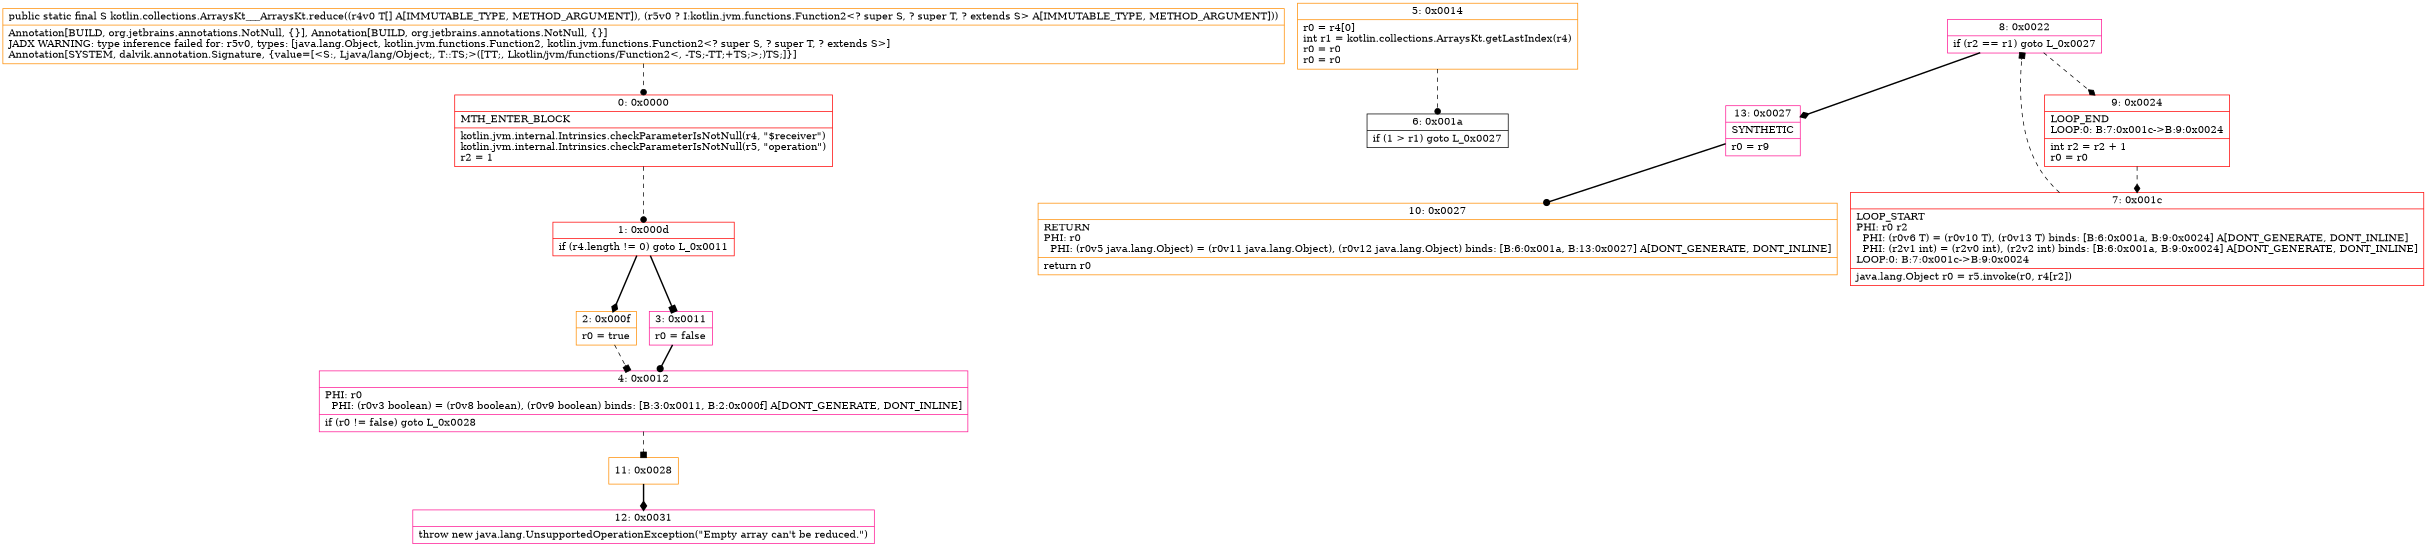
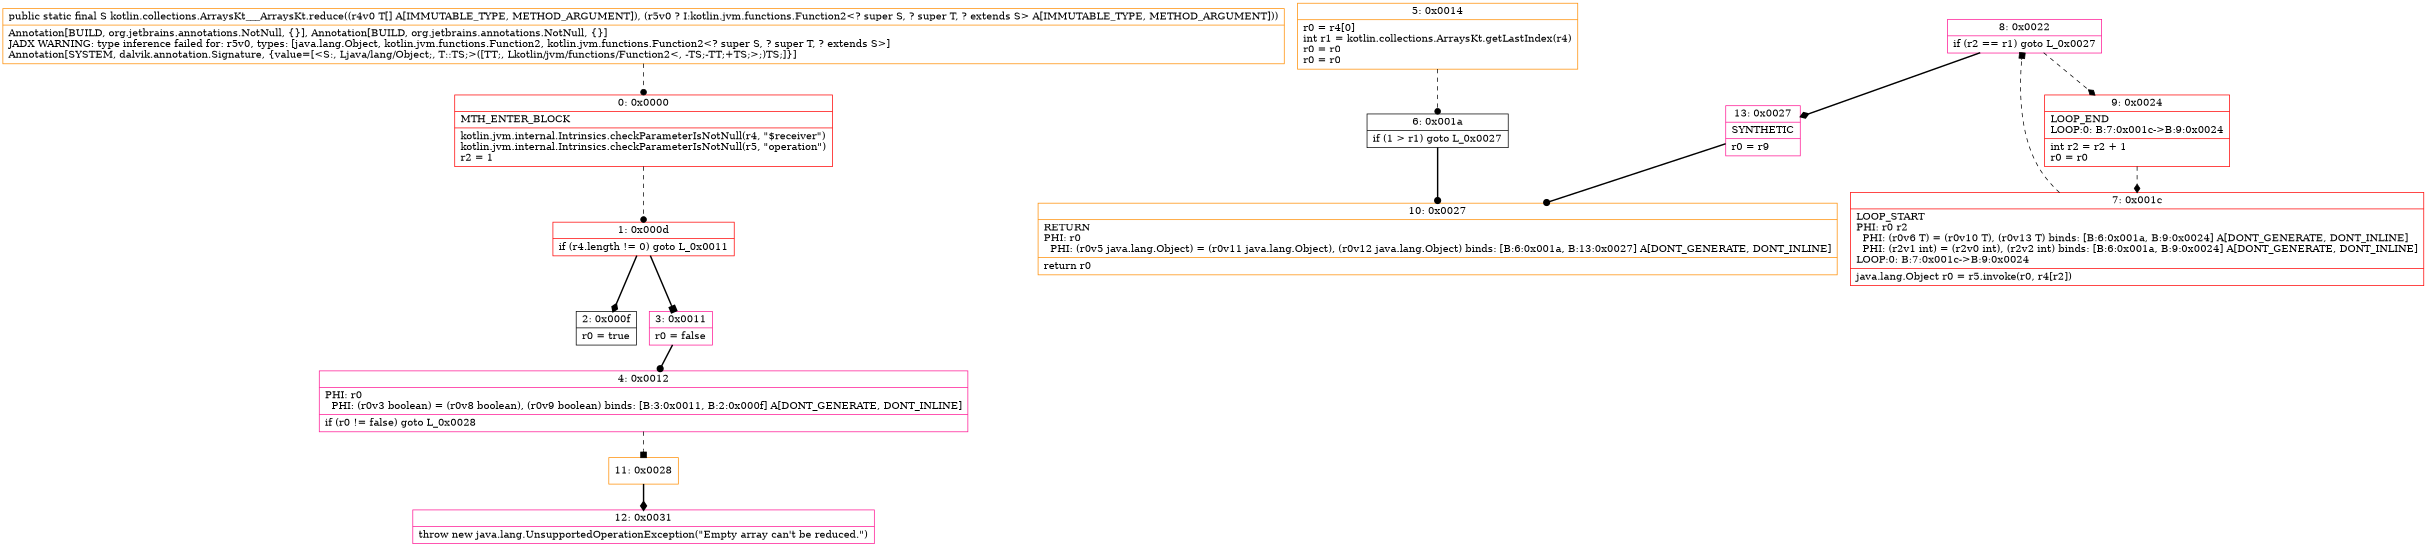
none -> (1438, 173)
(606, 328) -> (606, 328)
(620, 355) -> none
